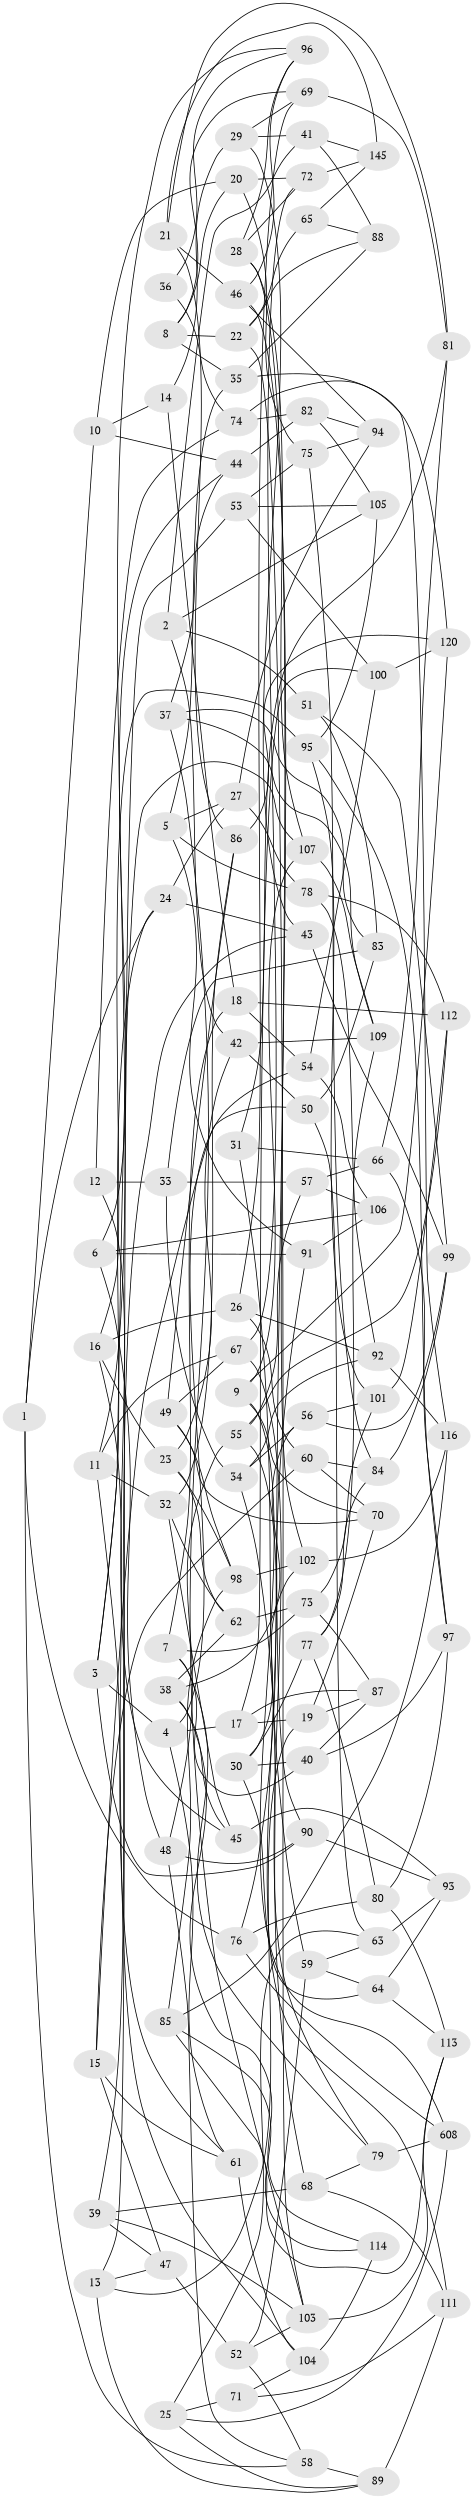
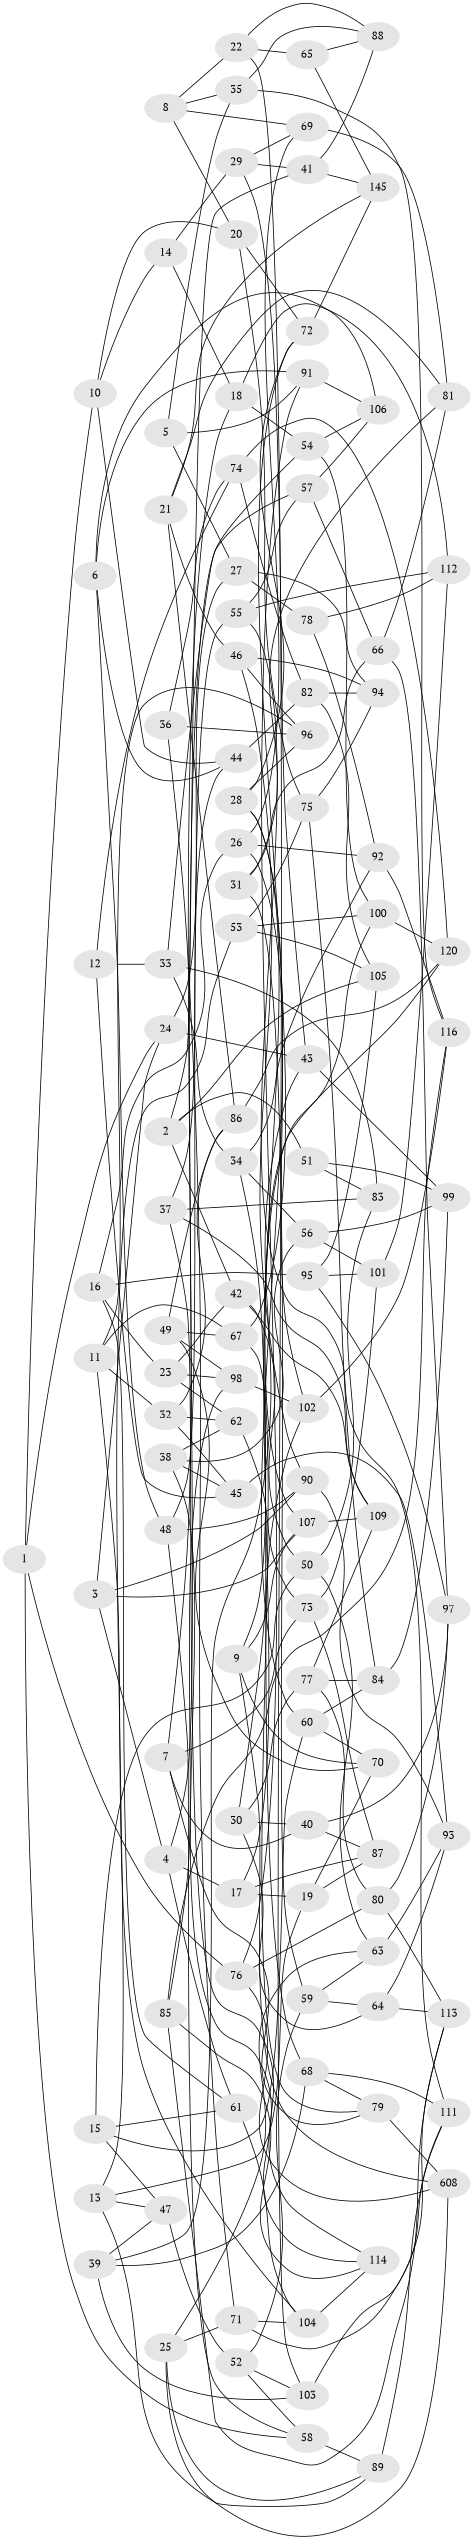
(226, 865) -> none
(202, 1323) -> (230, 2011)
none -> (200, 1680)
